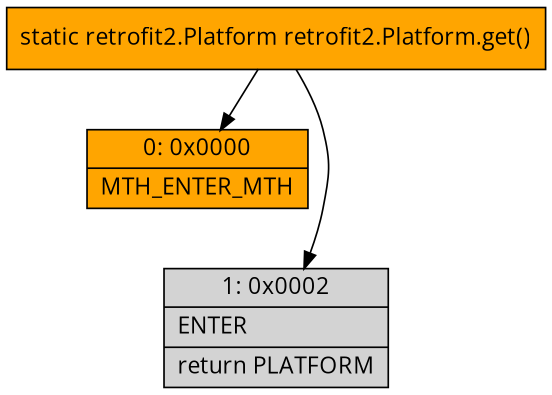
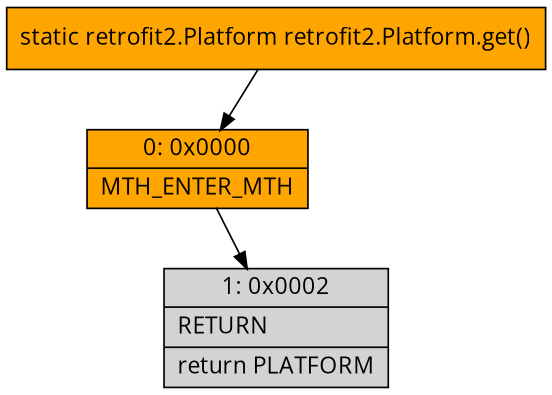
(328, 159) -> (228, 231)
(213, 326) -> (223, 326)
